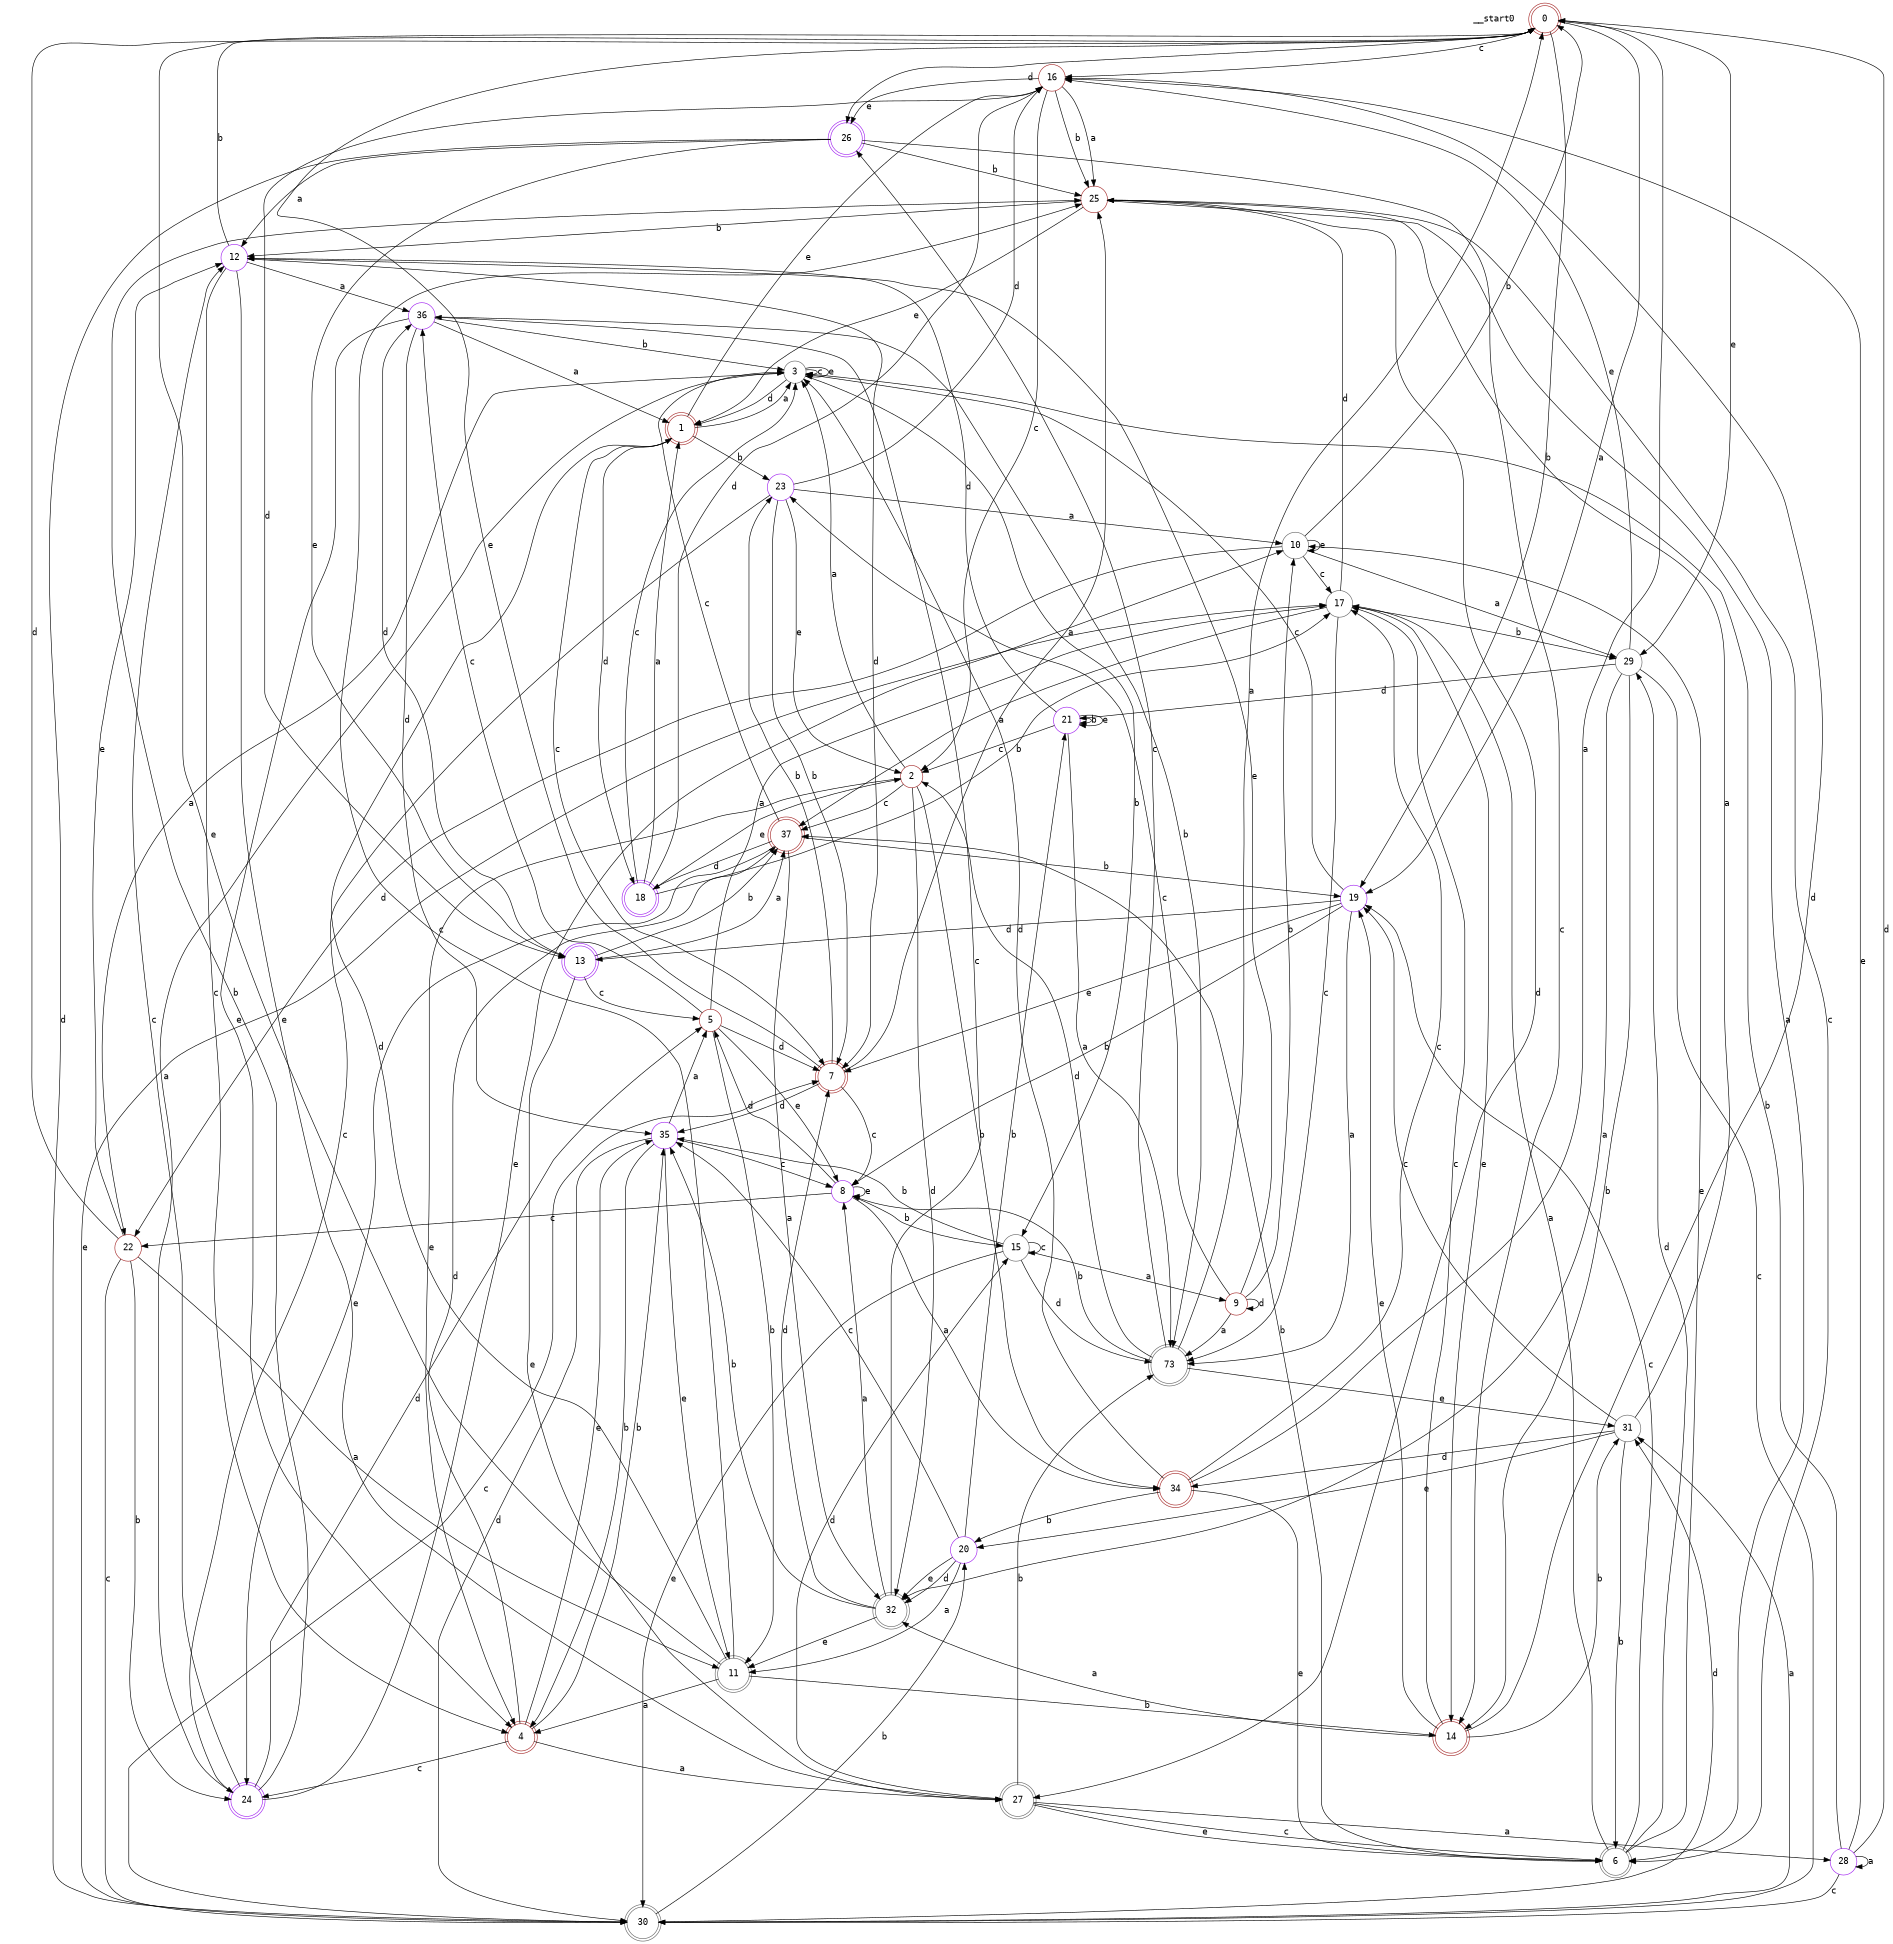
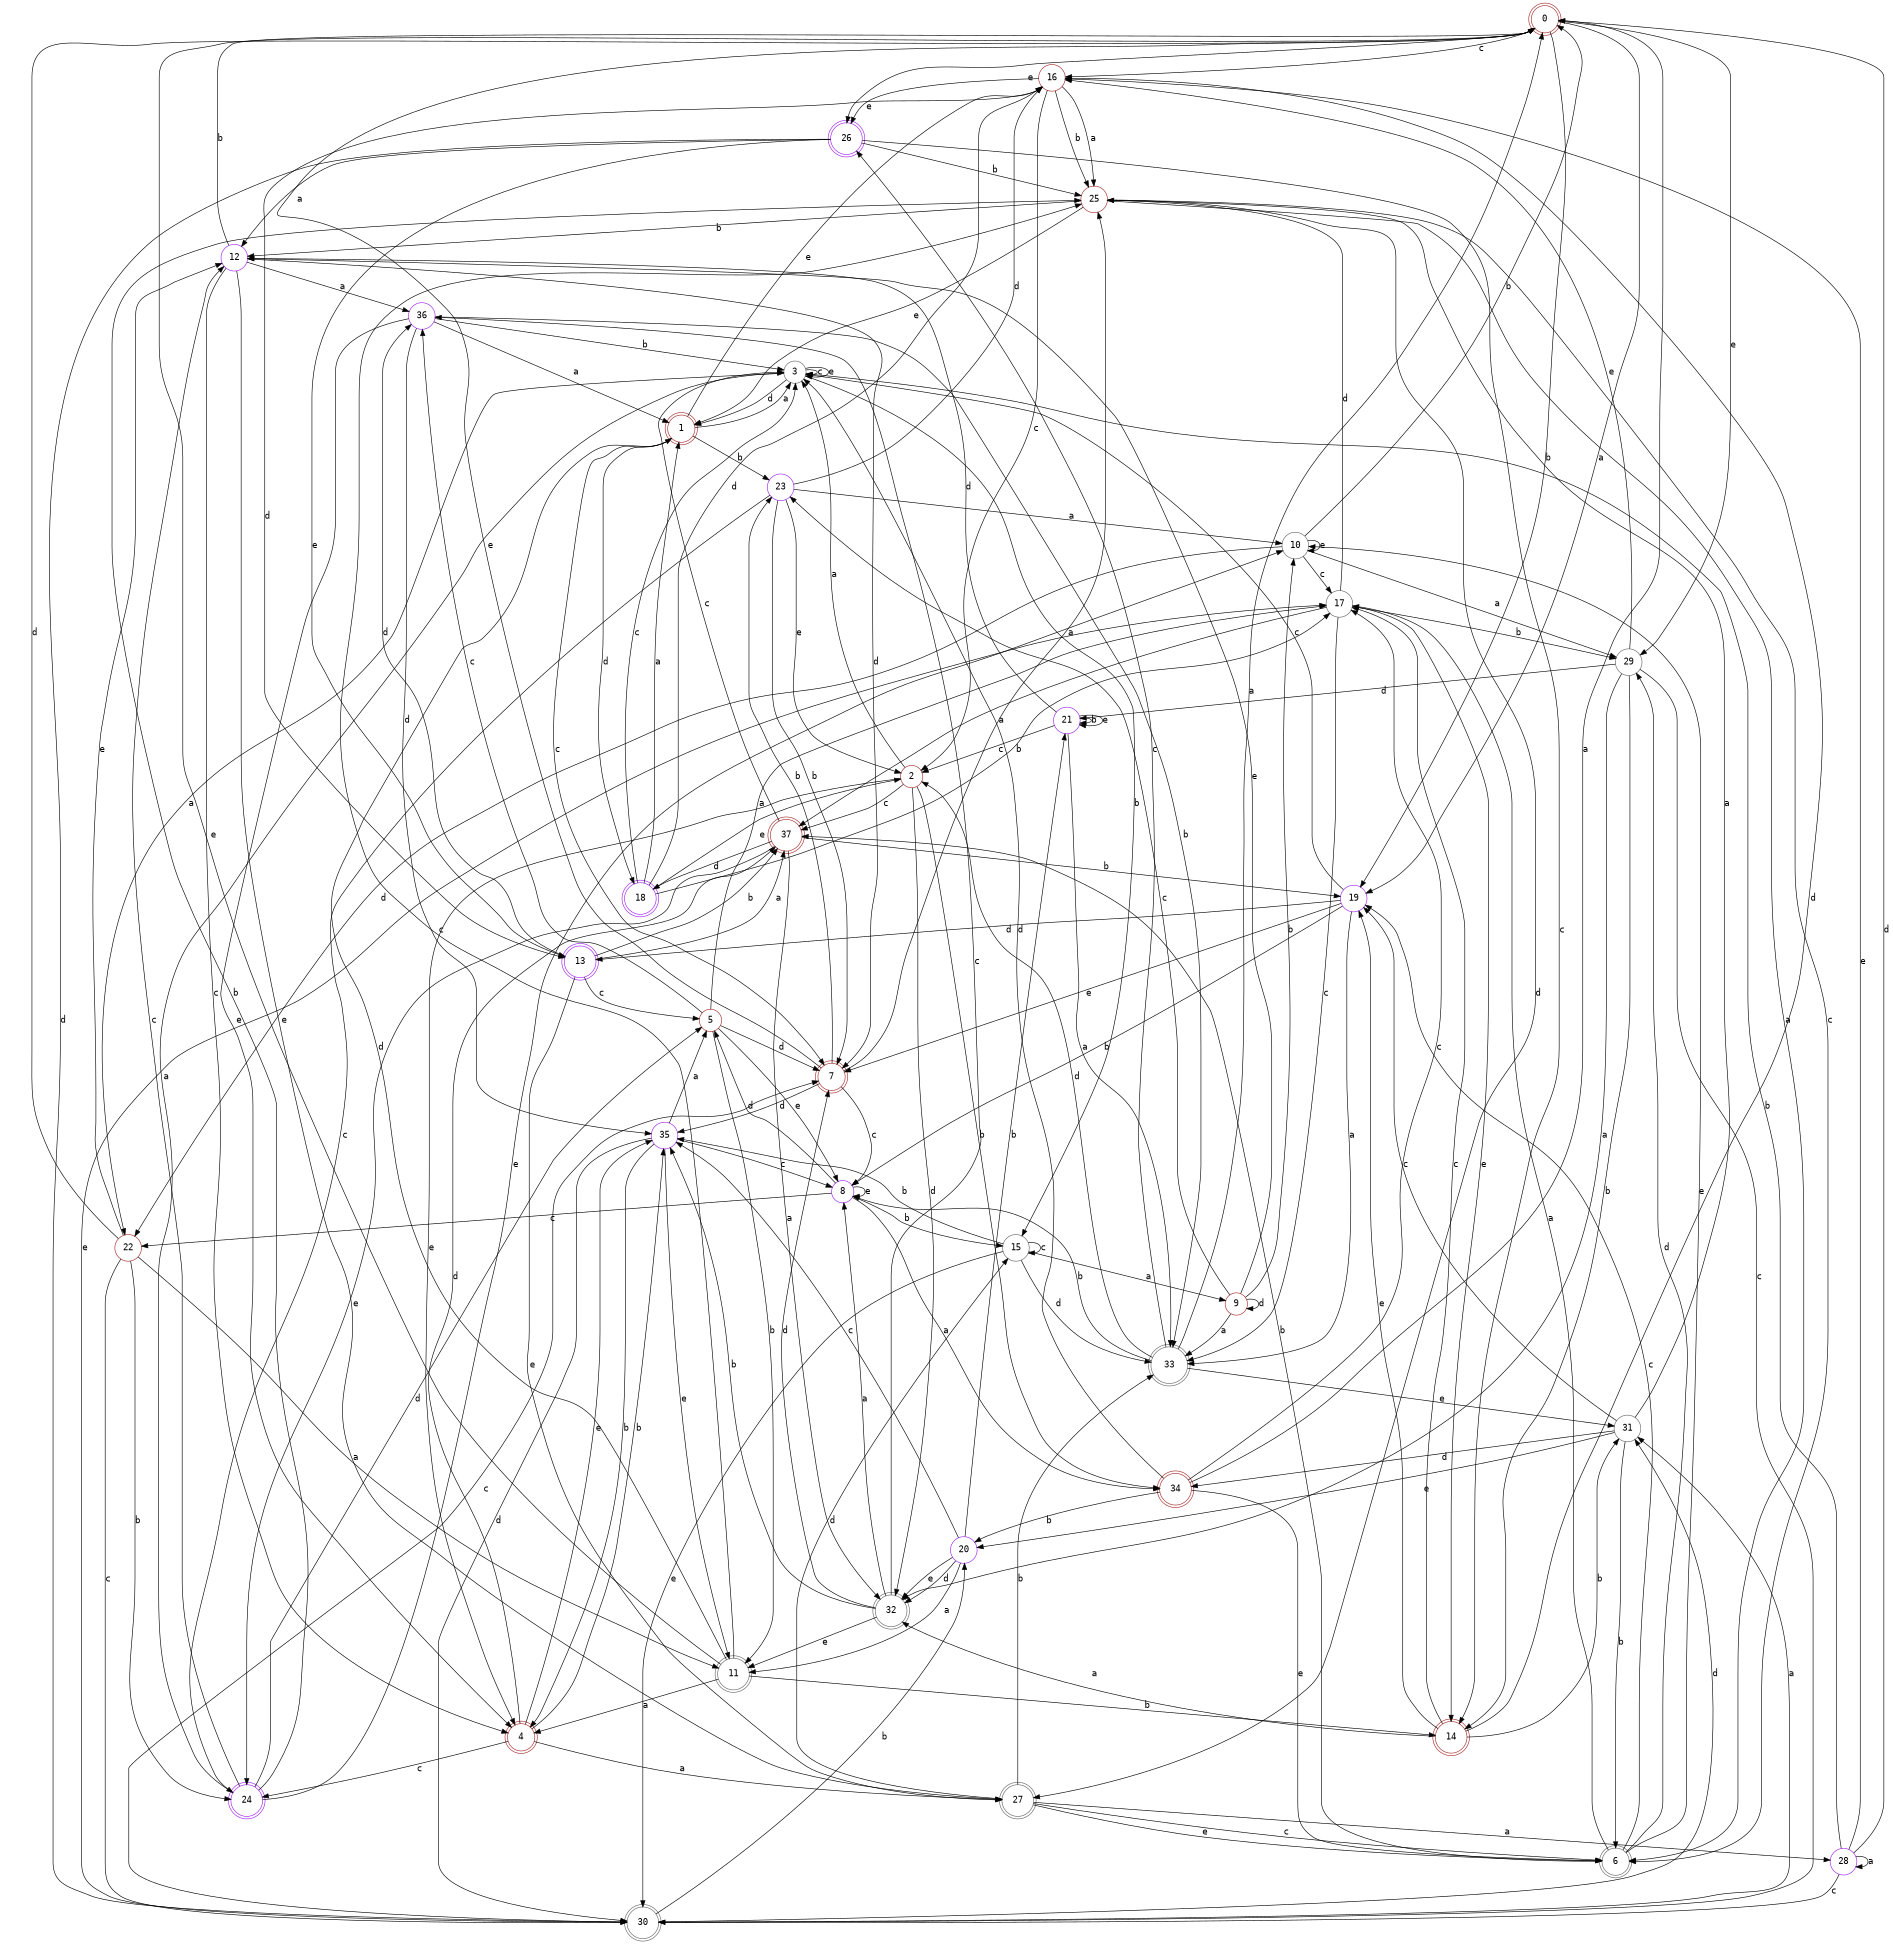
(1494, 19) -> none
(1031, 78) -> (1031, 78)
(1169, 1365) -> (1169, 1365)
